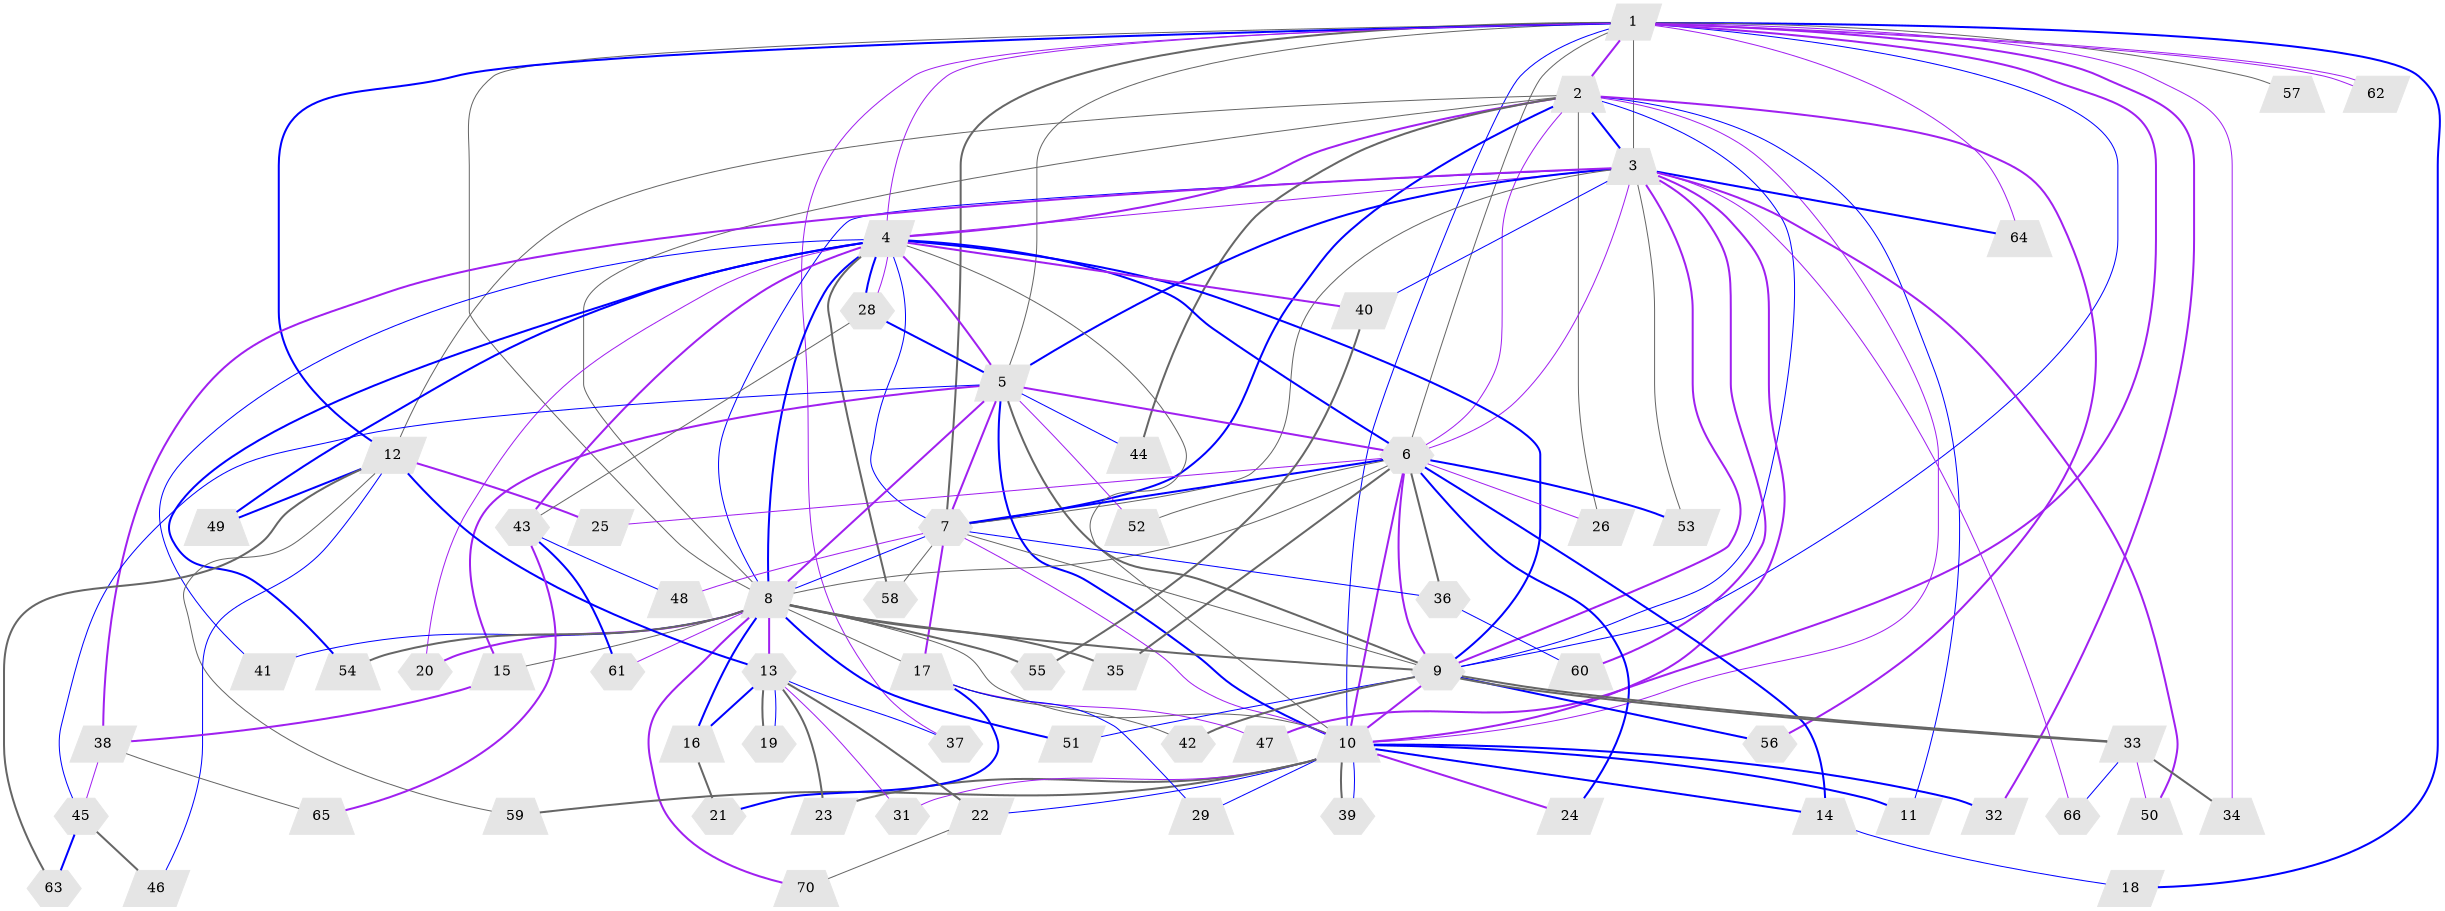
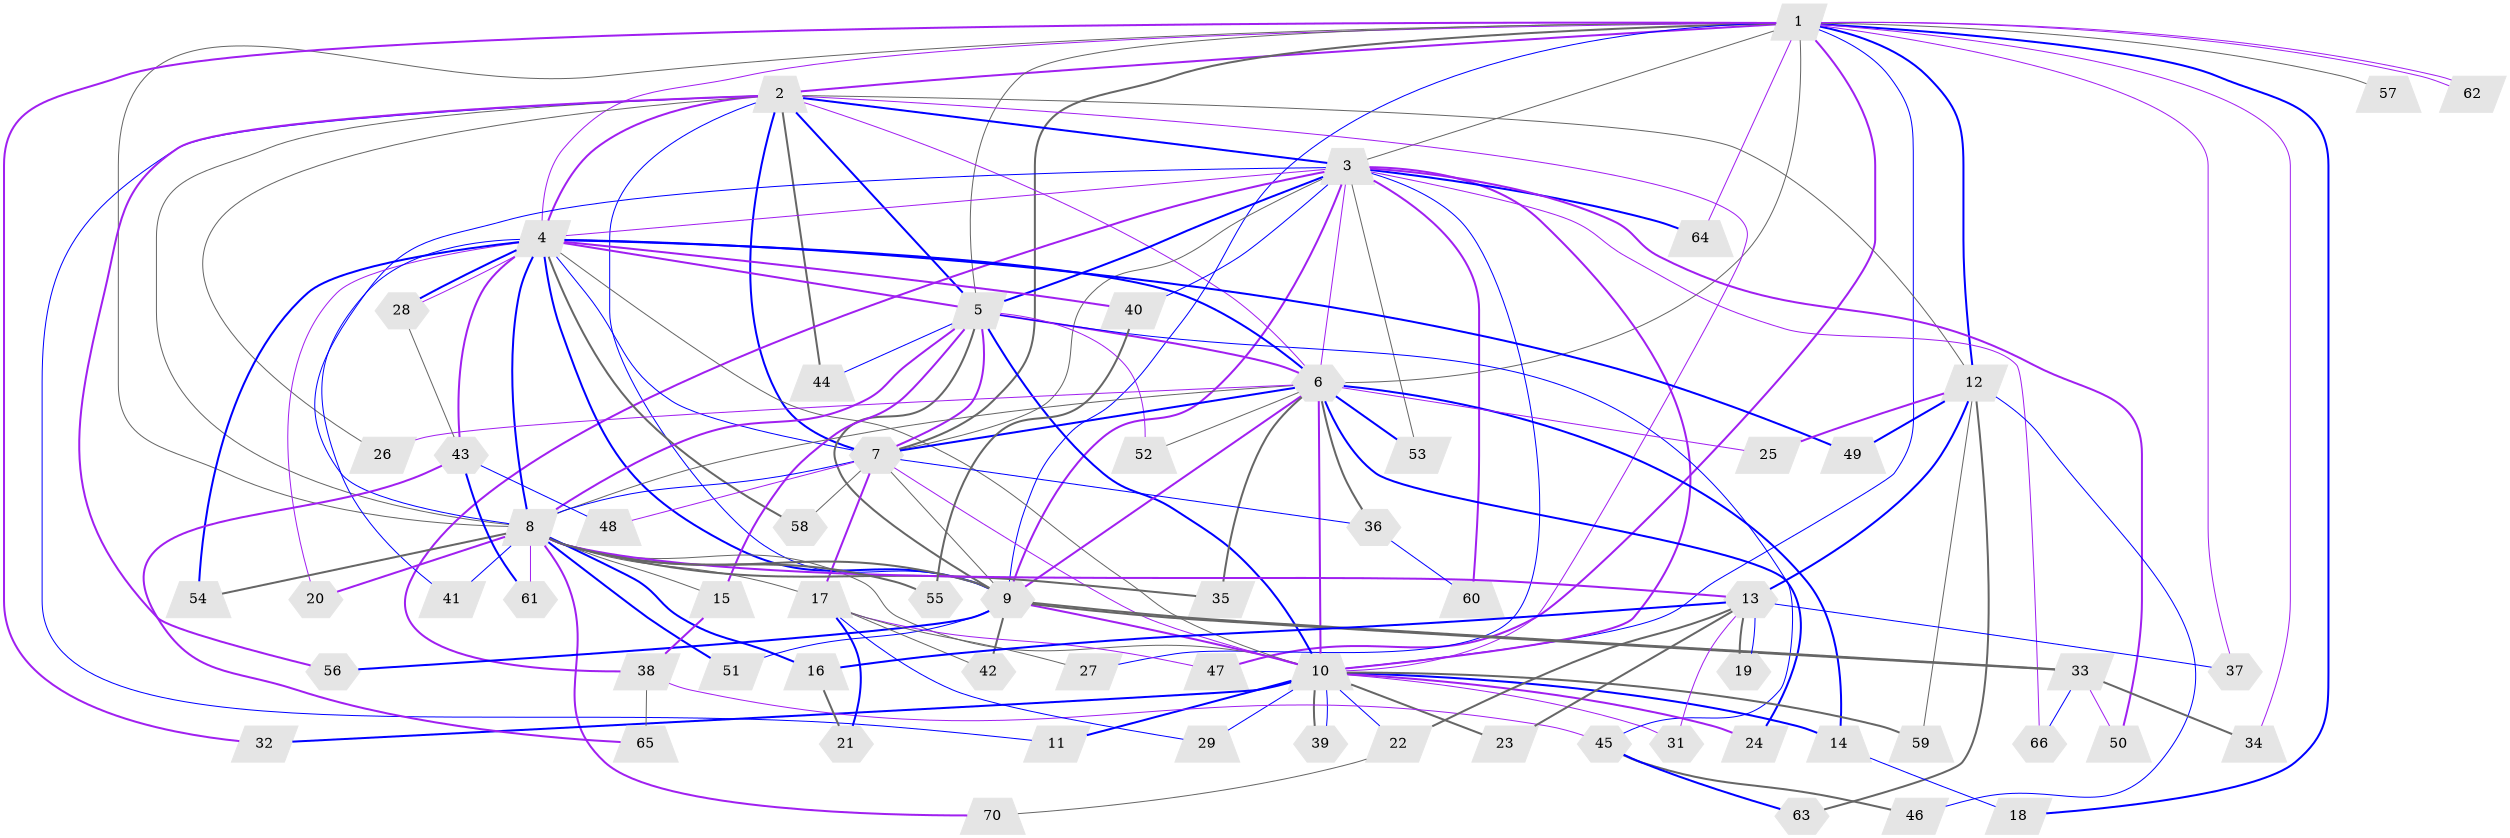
(935, 347) -> (875, 198)
none -> (1089, 672)
